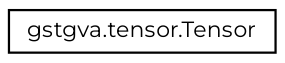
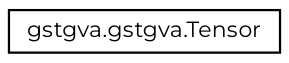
(142, 31) -> (144, 31)
